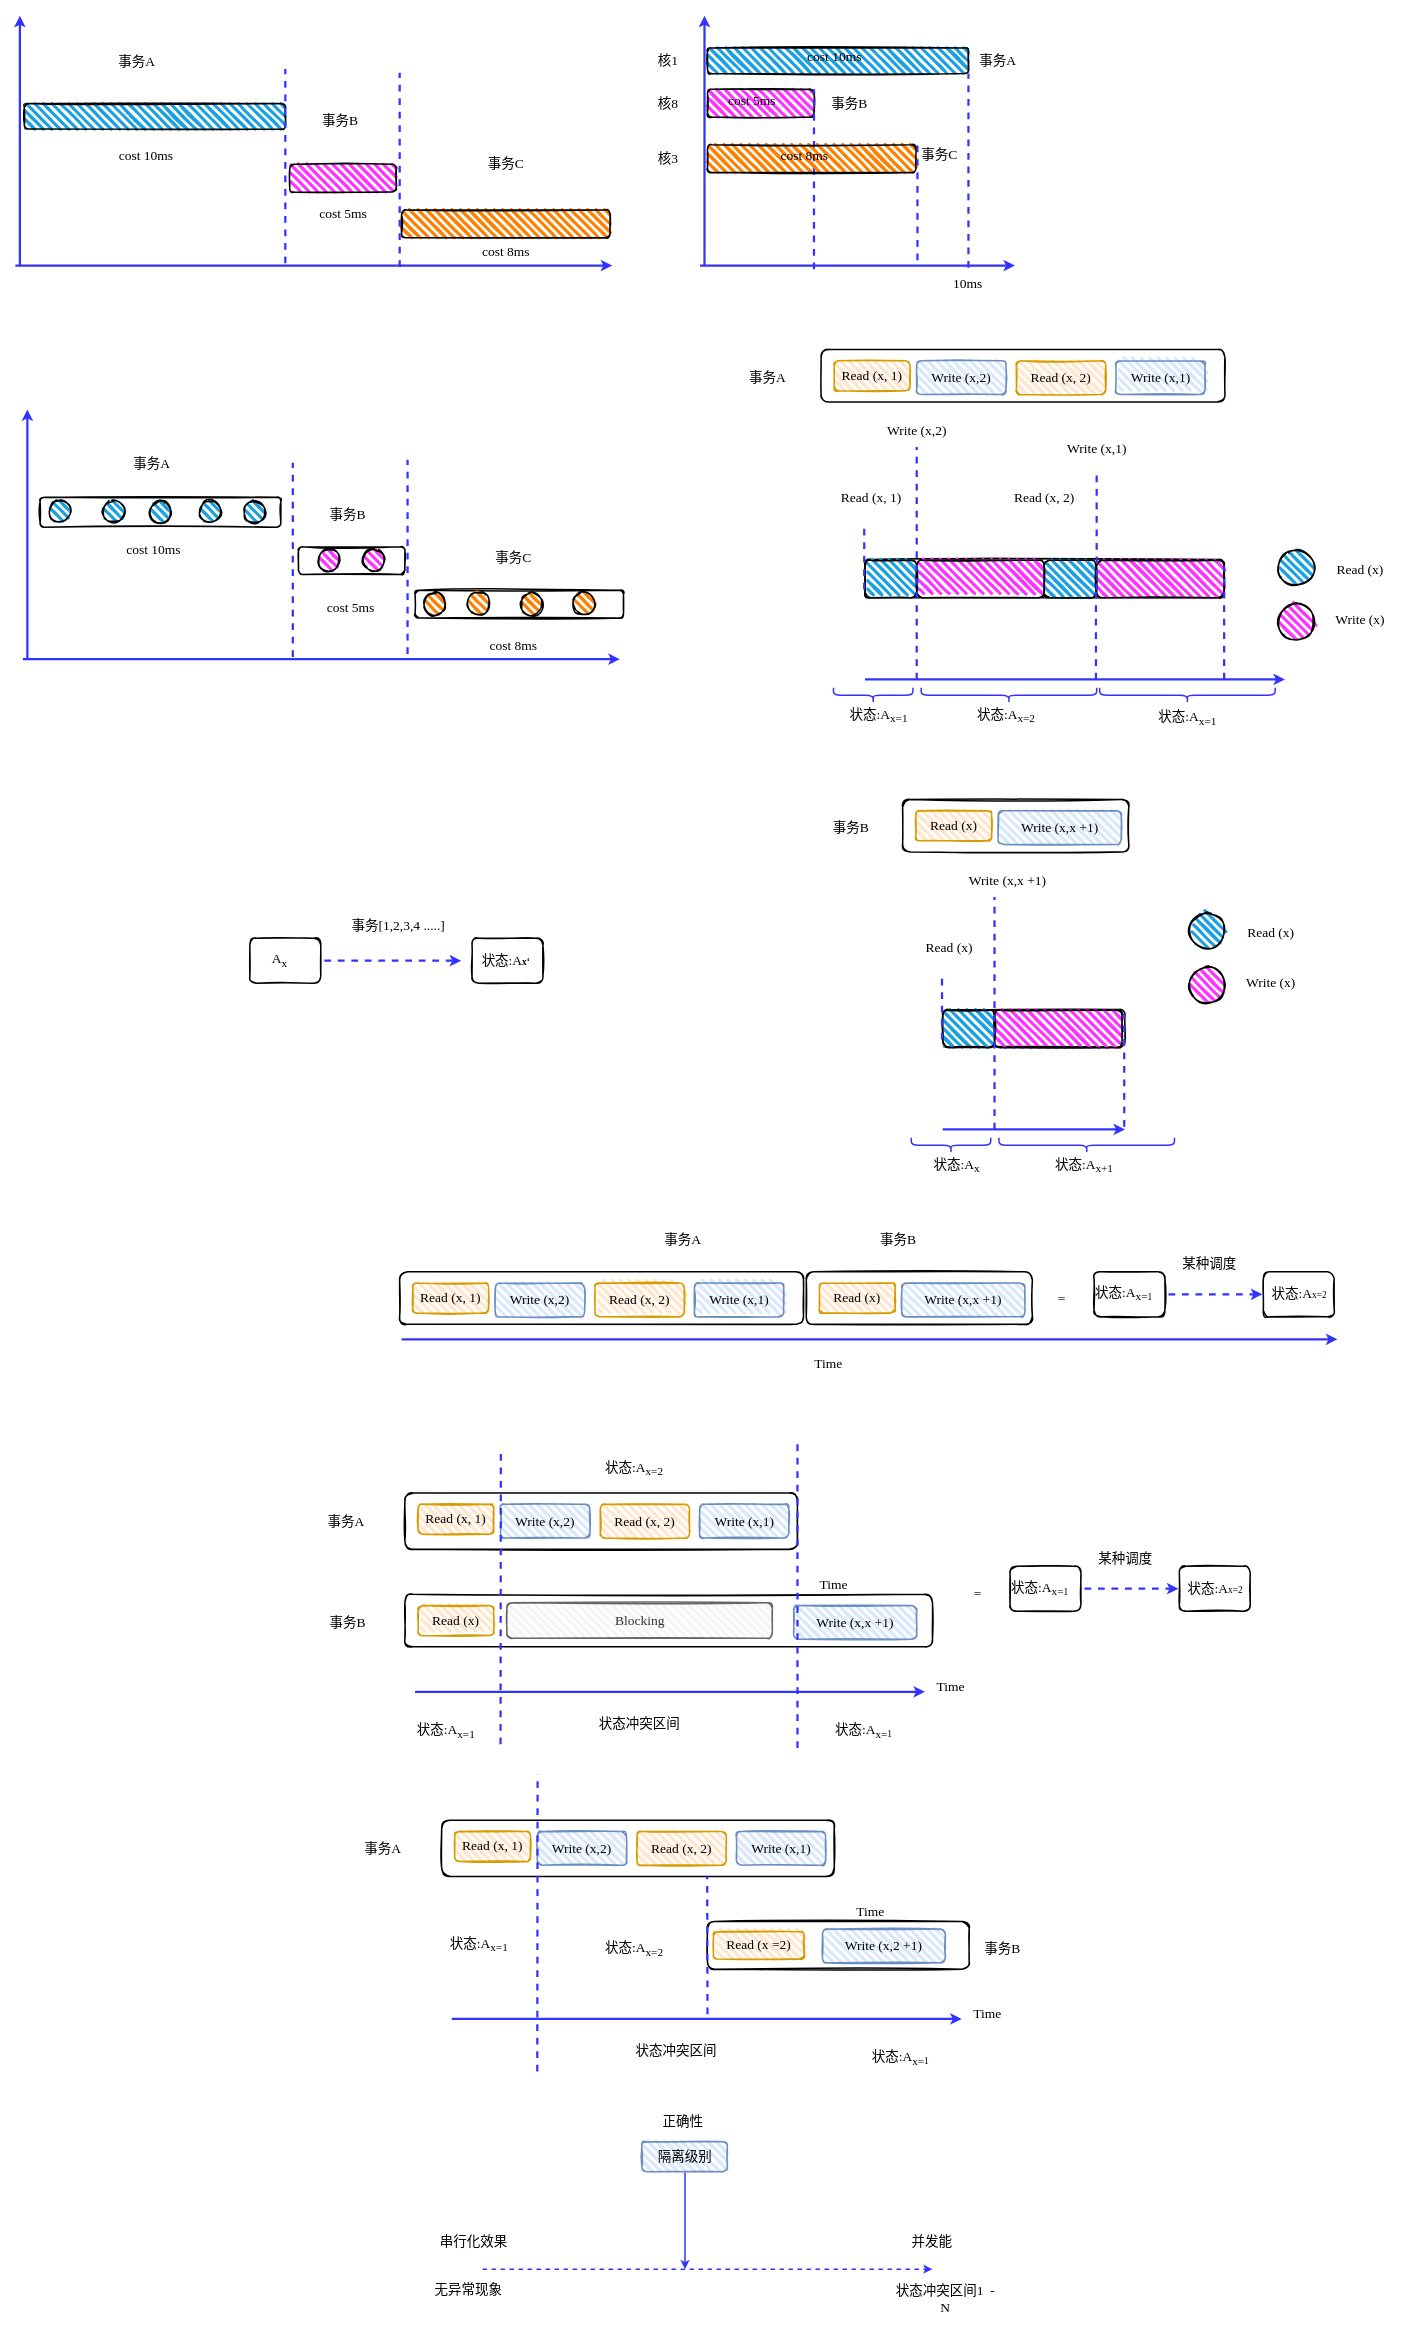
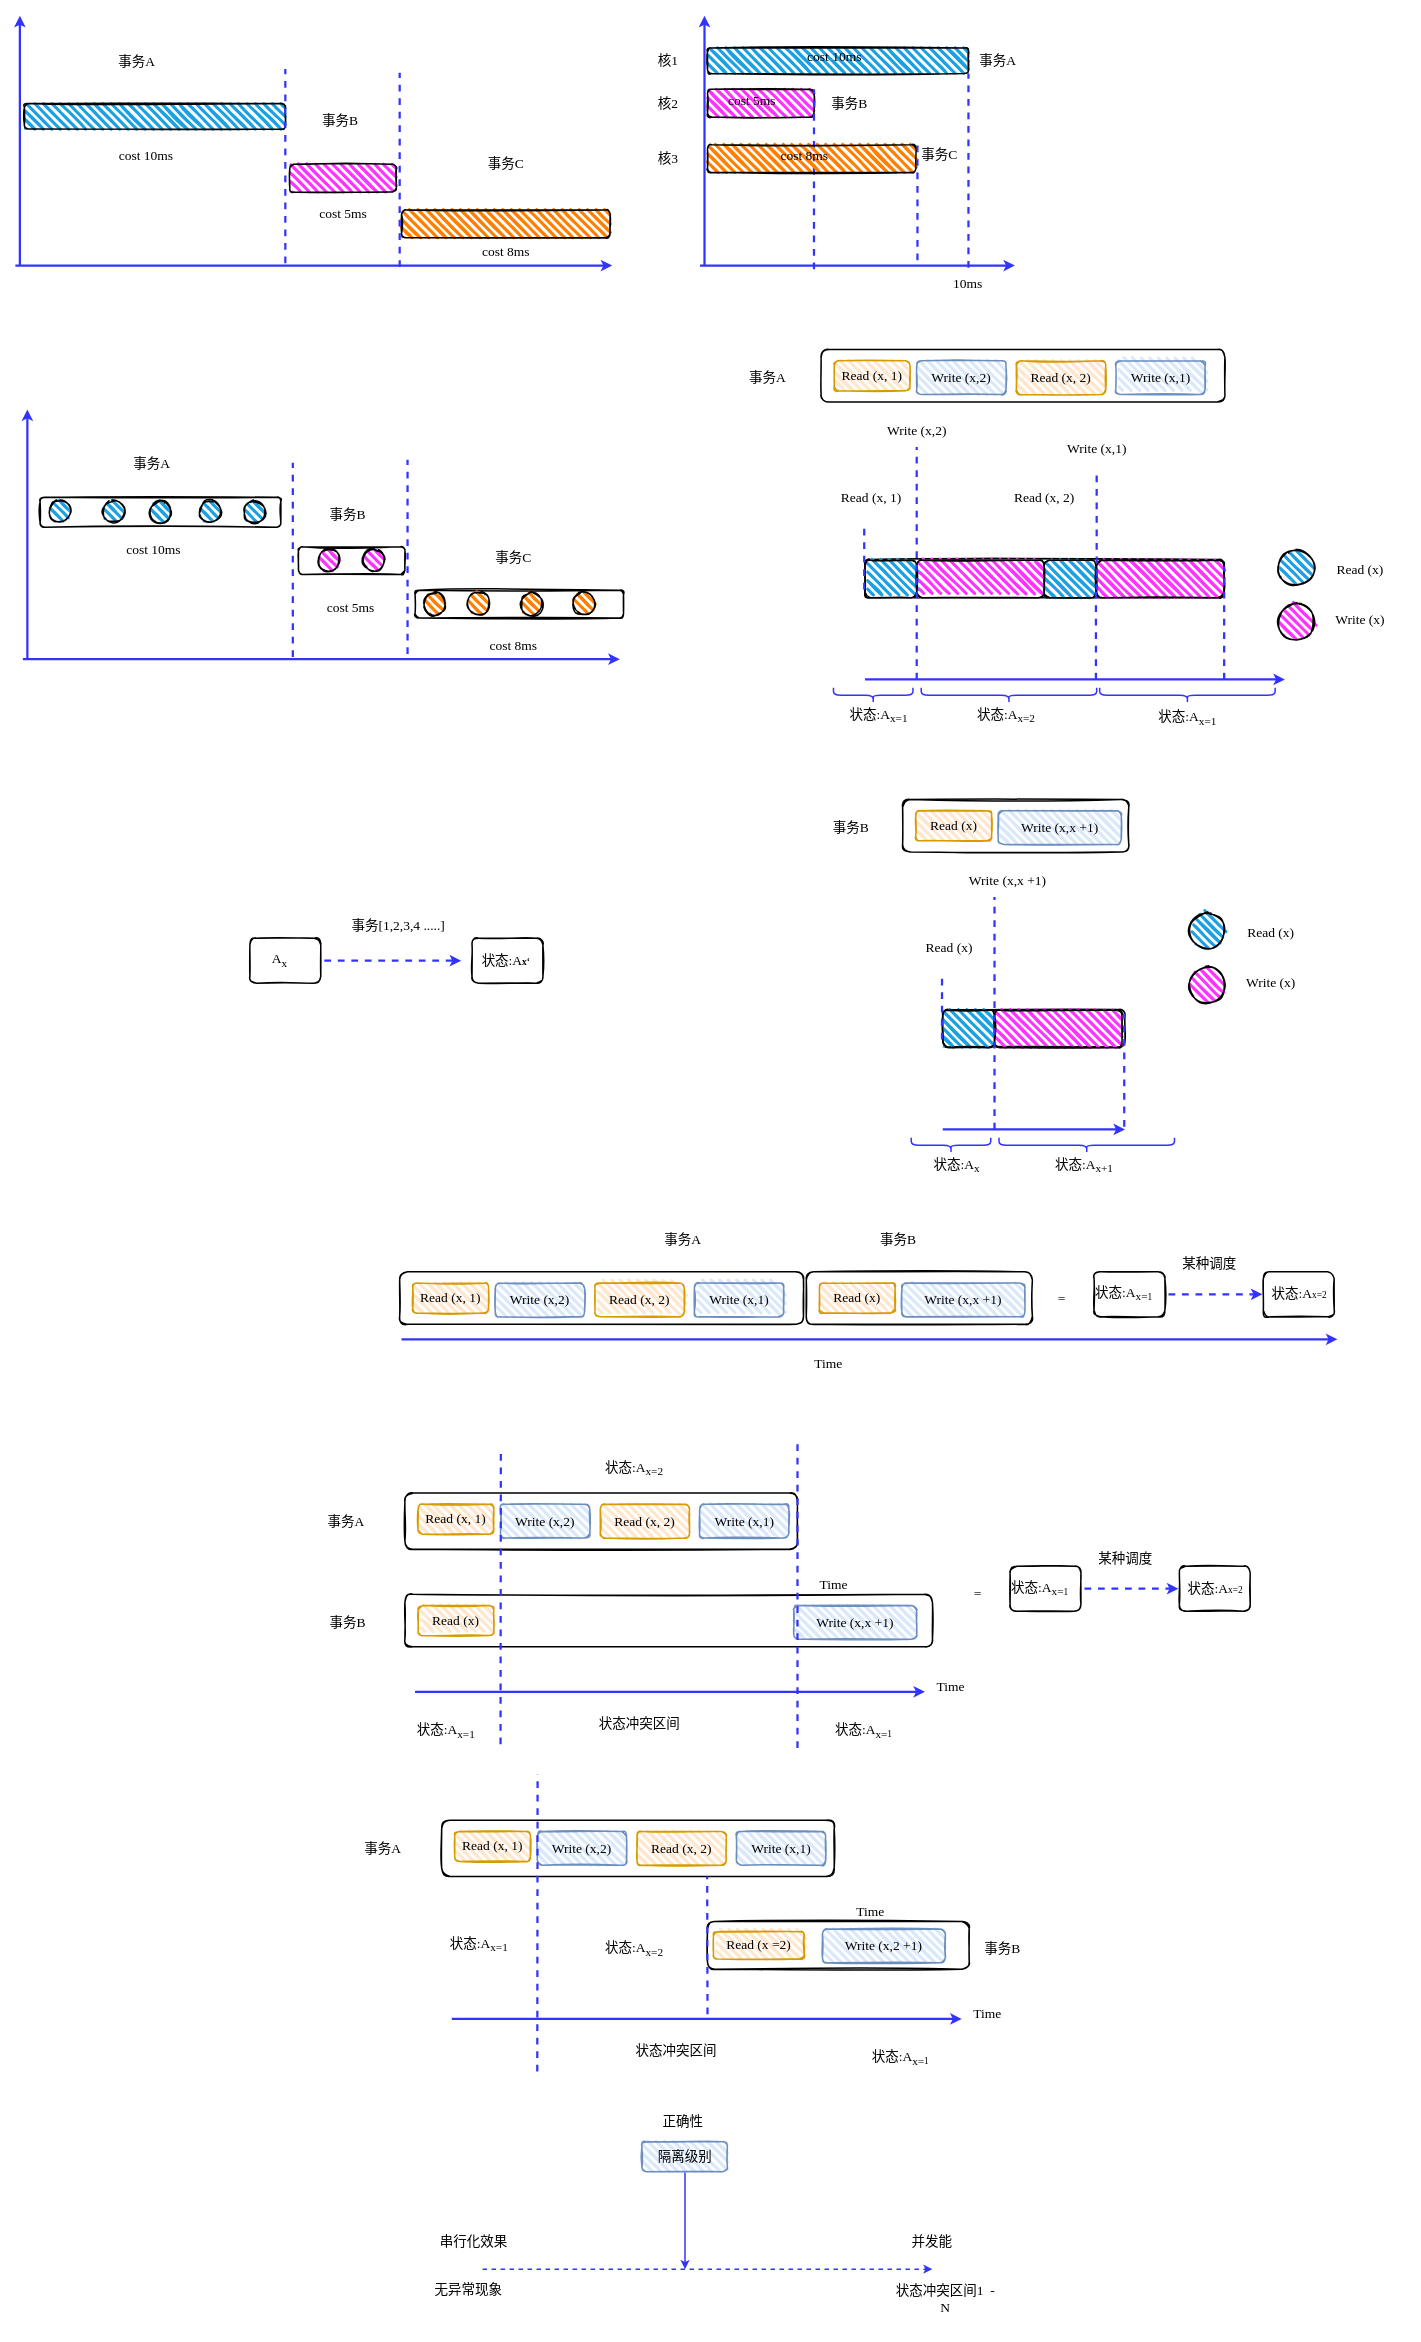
(668, 103) -> (668, 103)
(640, 1620) -> none
